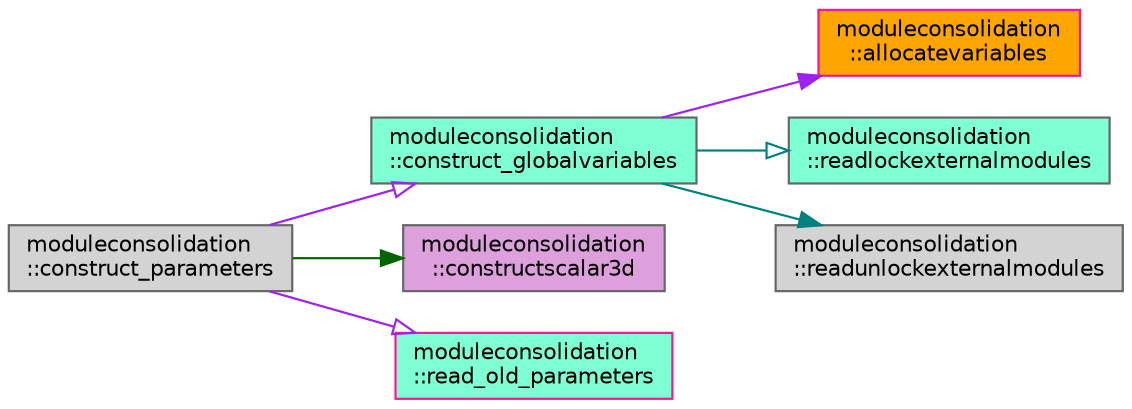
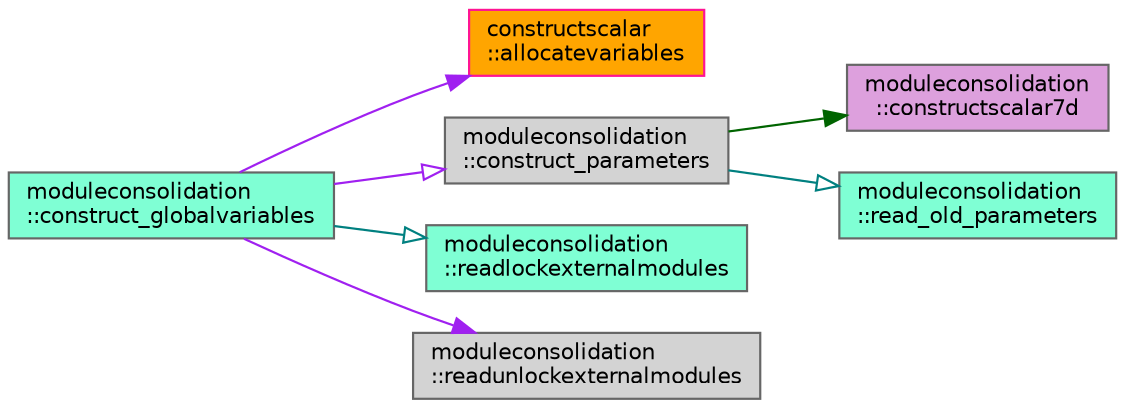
(949, 43) -> (587, 43)
(731, 202) -> (348, 285)
(332, 207) -> (378, 178)
(534, 258) -> (978, 98)
(332, 309) -> (773, 177)
(534, 366) -> (978, 205)
